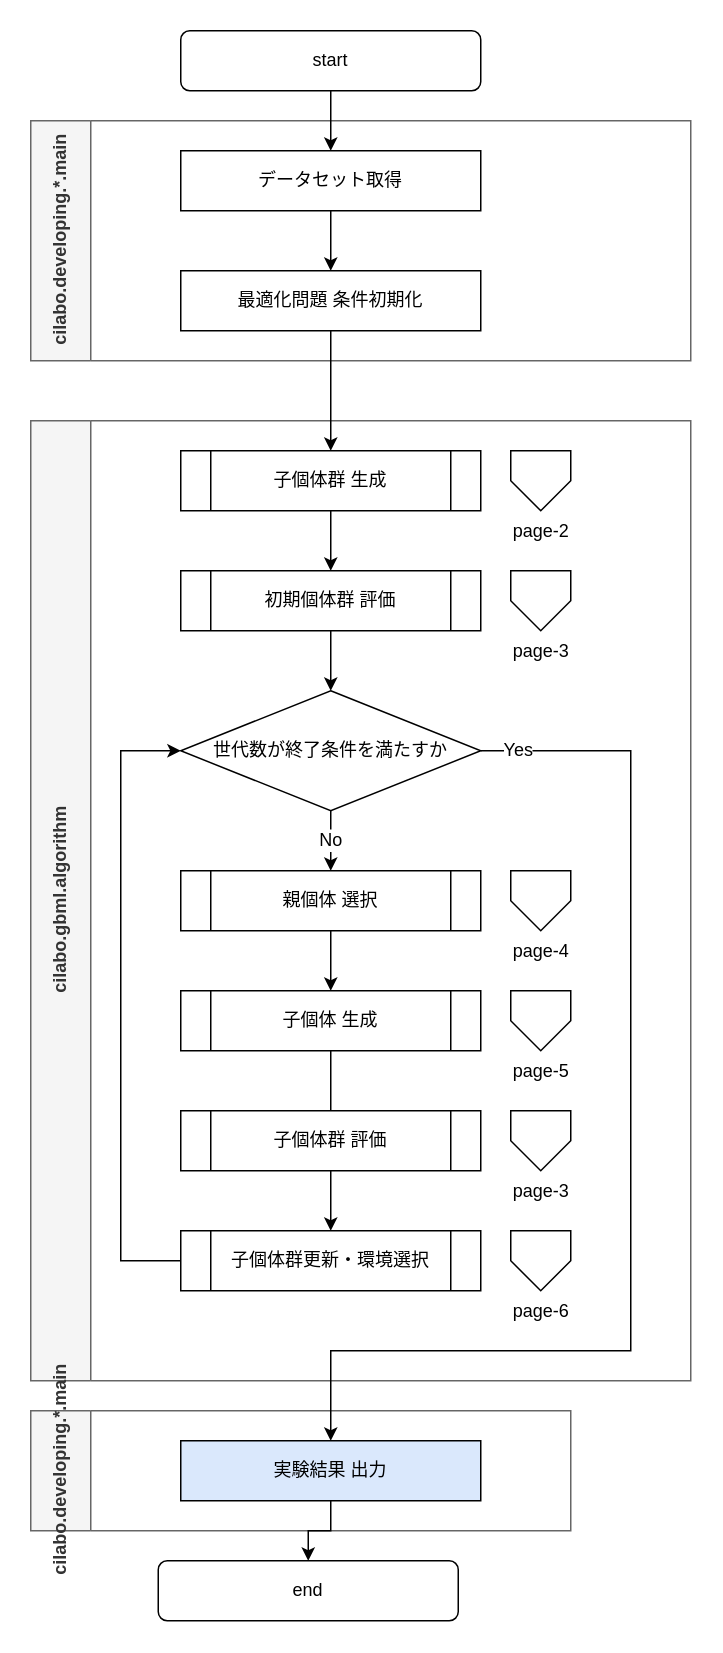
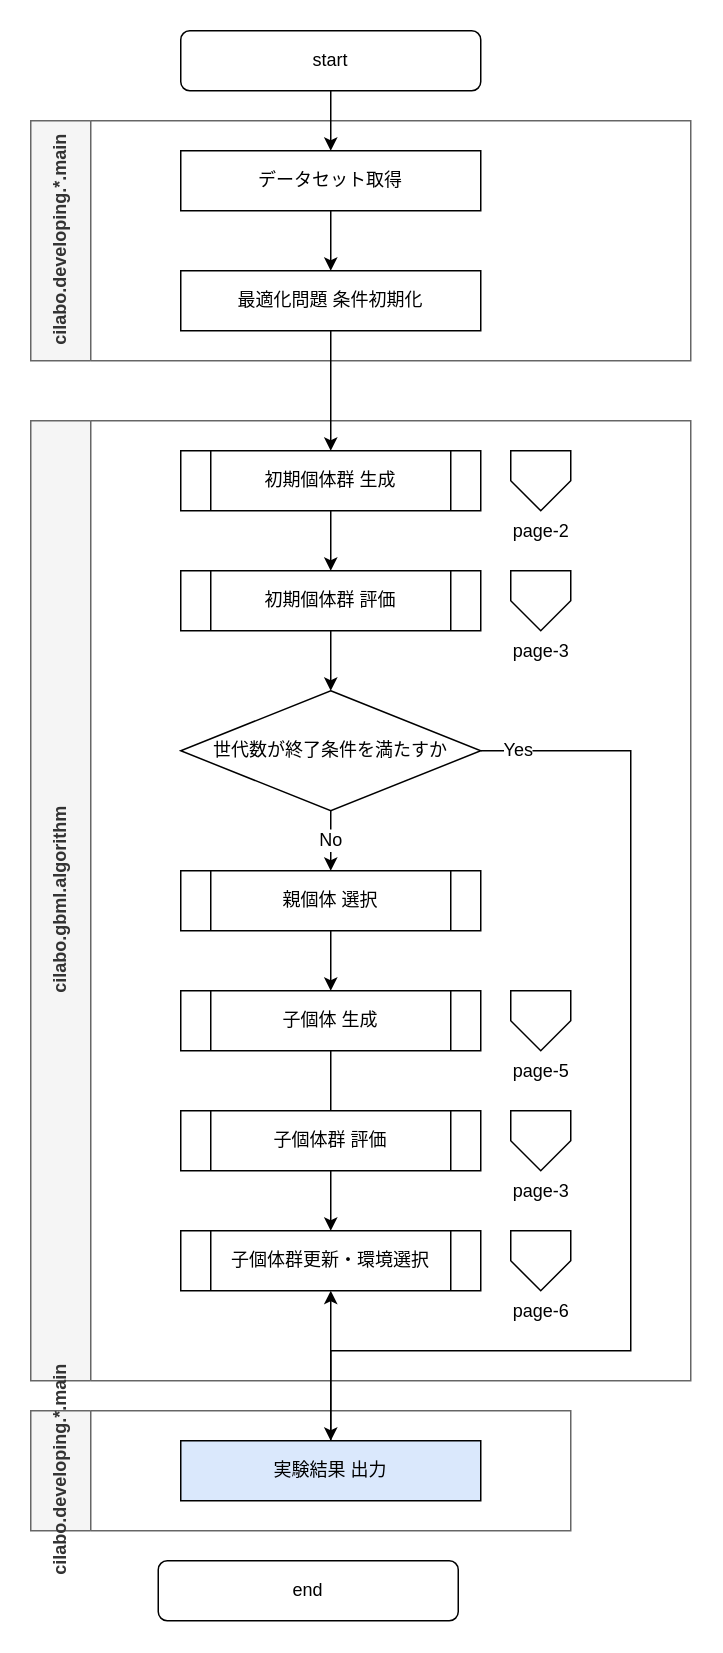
(331, 481) -> (331, 481)
(541, 901) -> none
(121, 1011) -> none
(331, 1514) -> (331, 1324)
